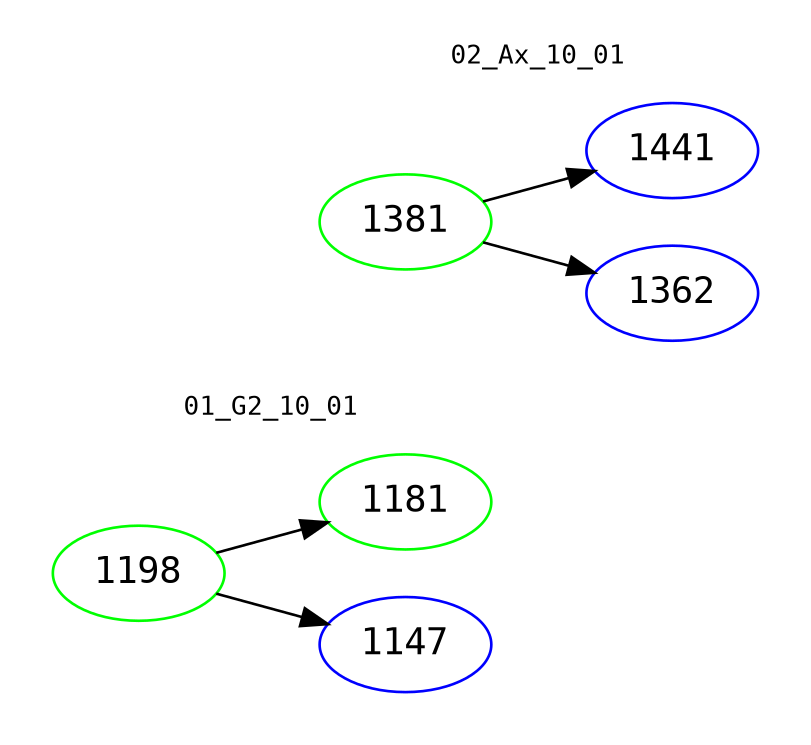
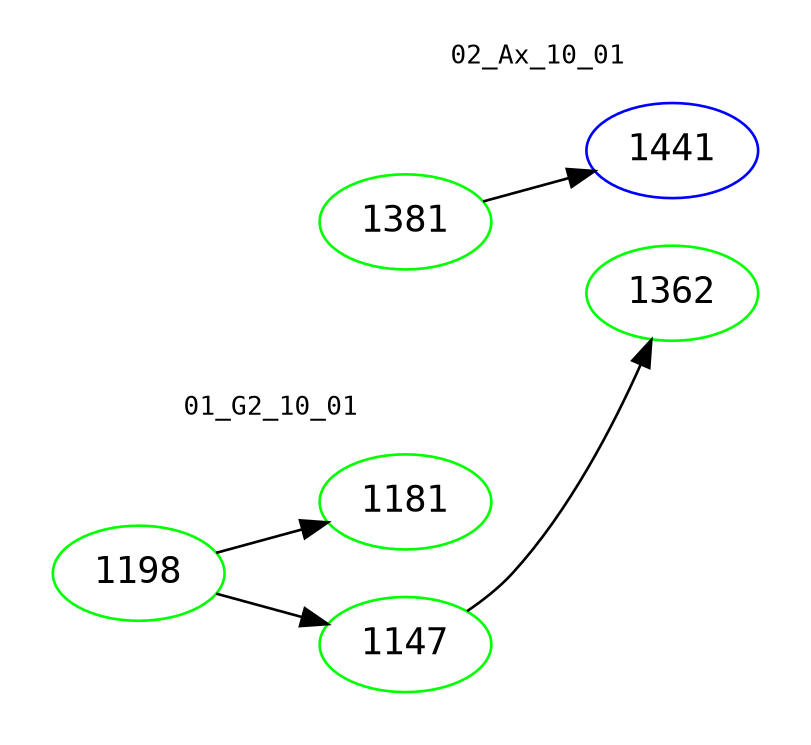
(526, 254) -> (569, 499)
(672, 293) -> (672, 293)
(405, 645) -> (405, 645)
